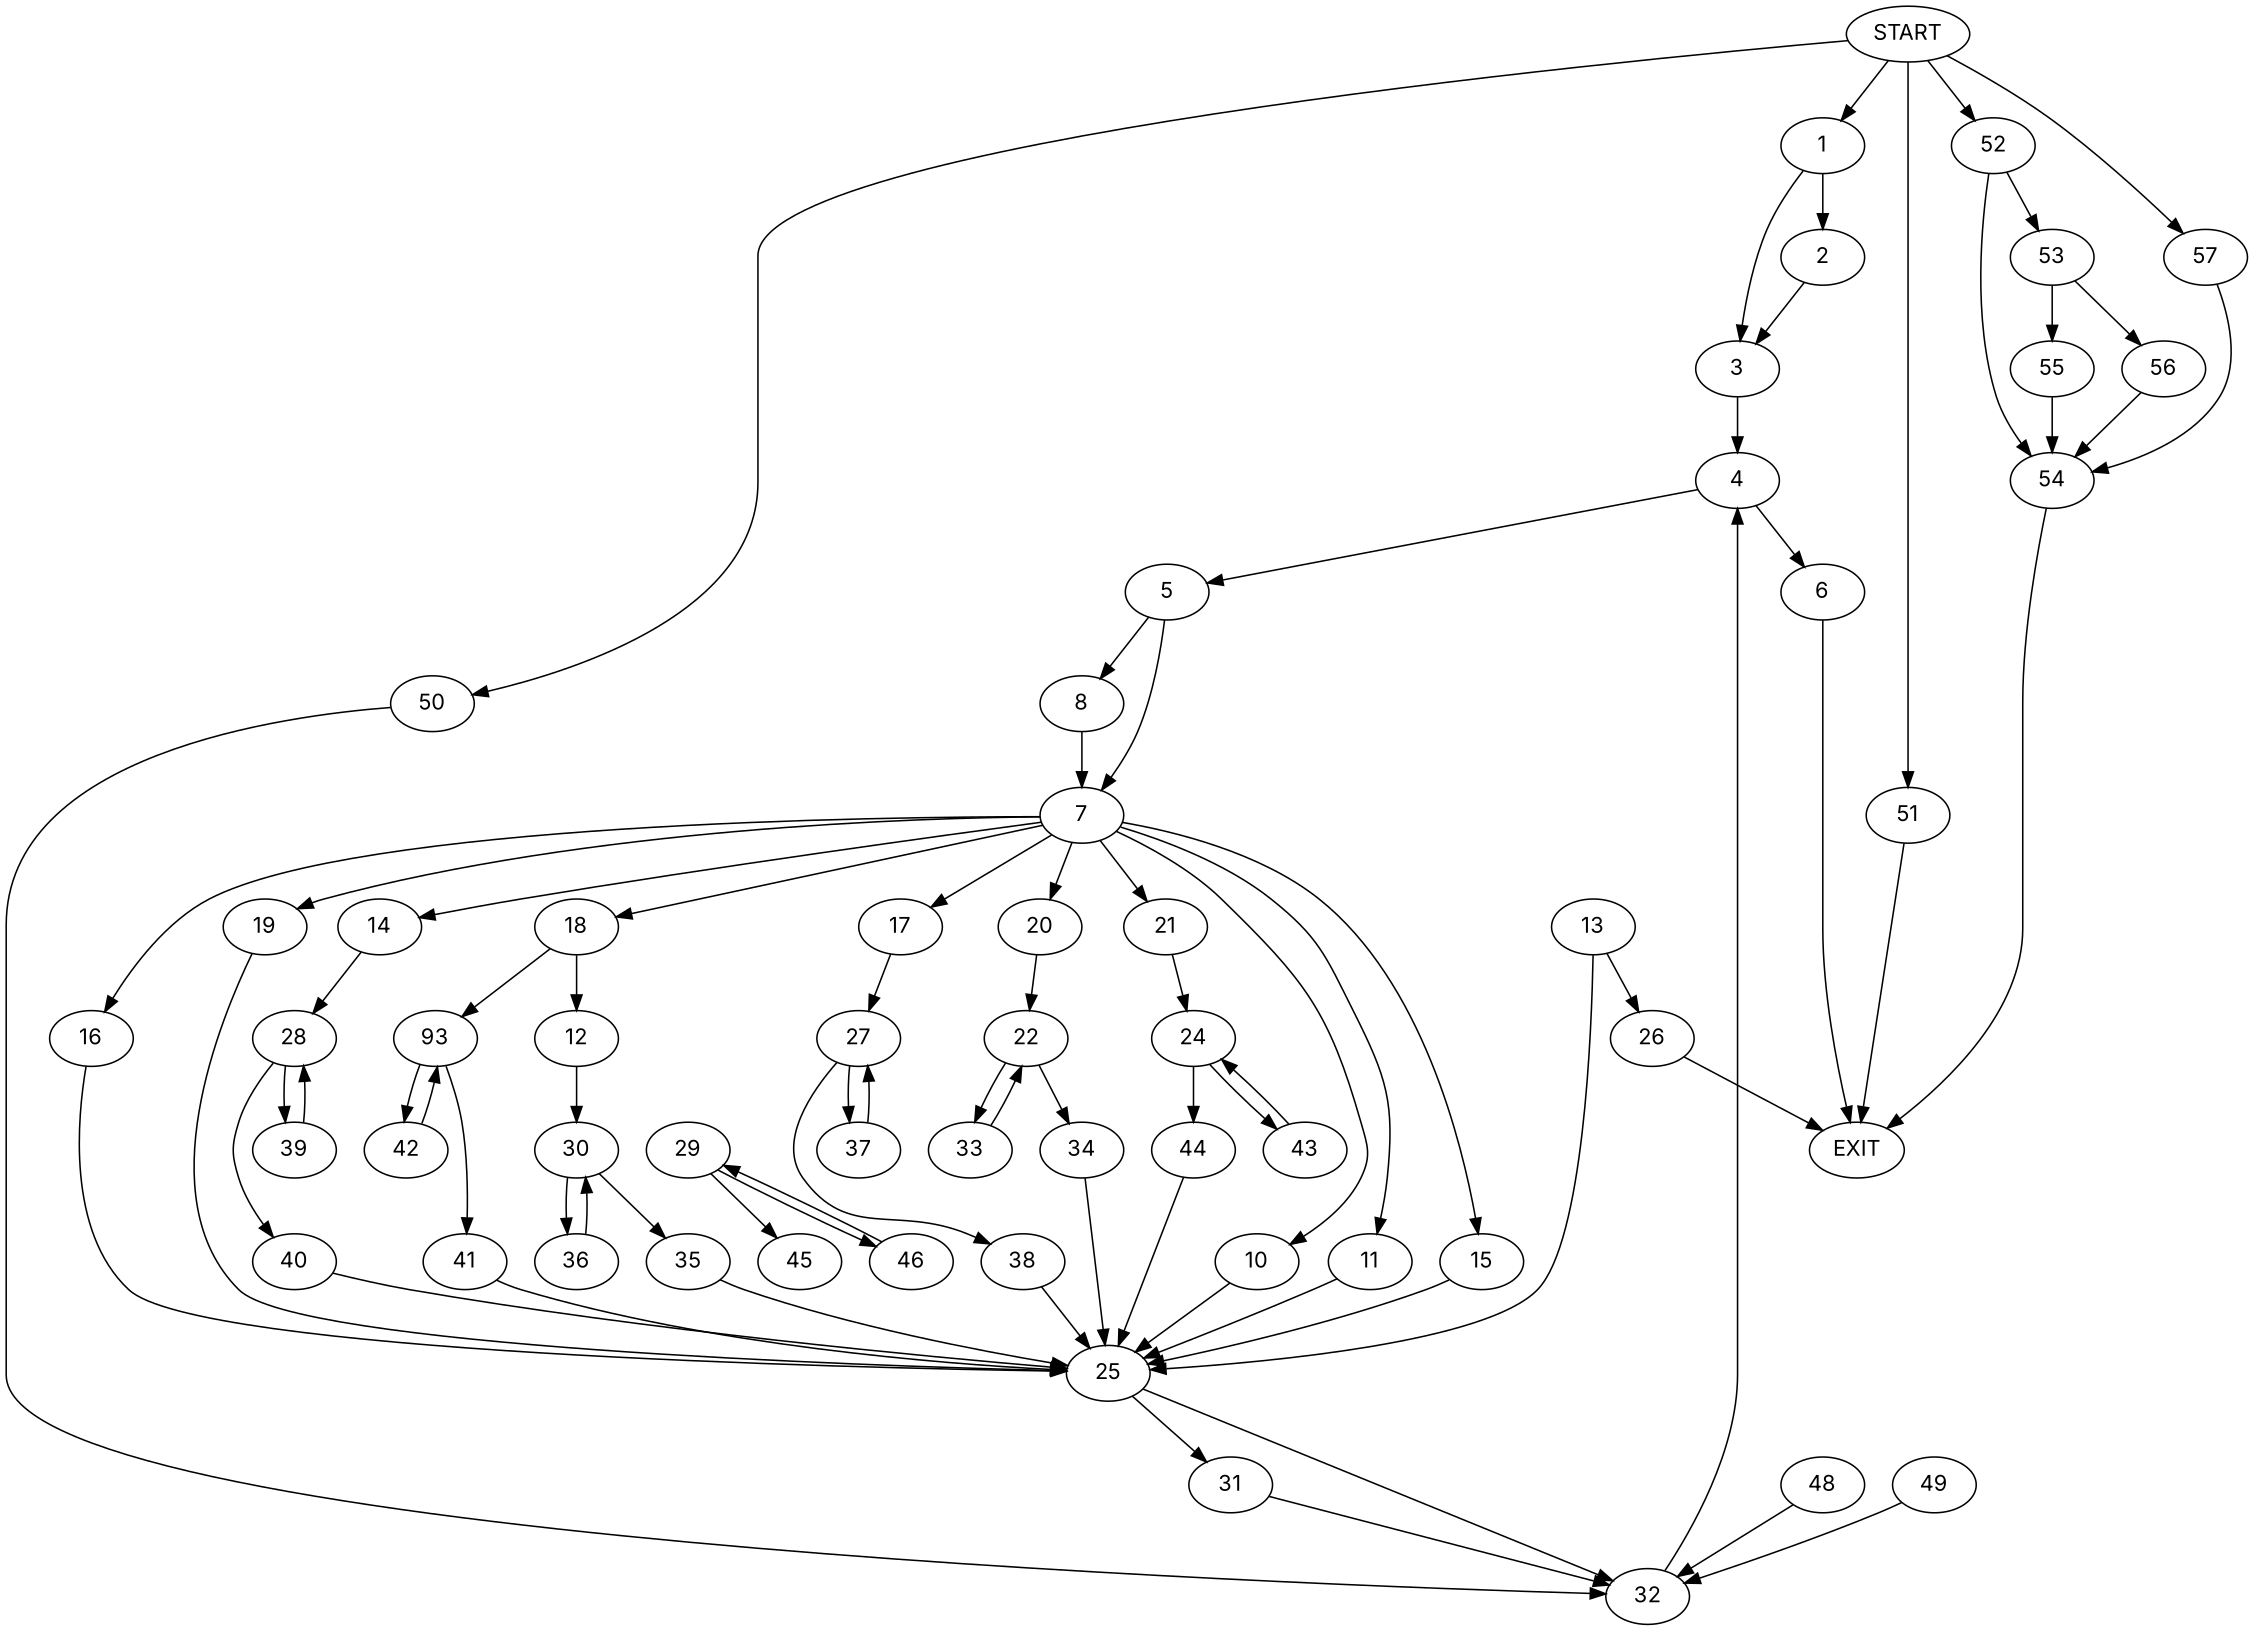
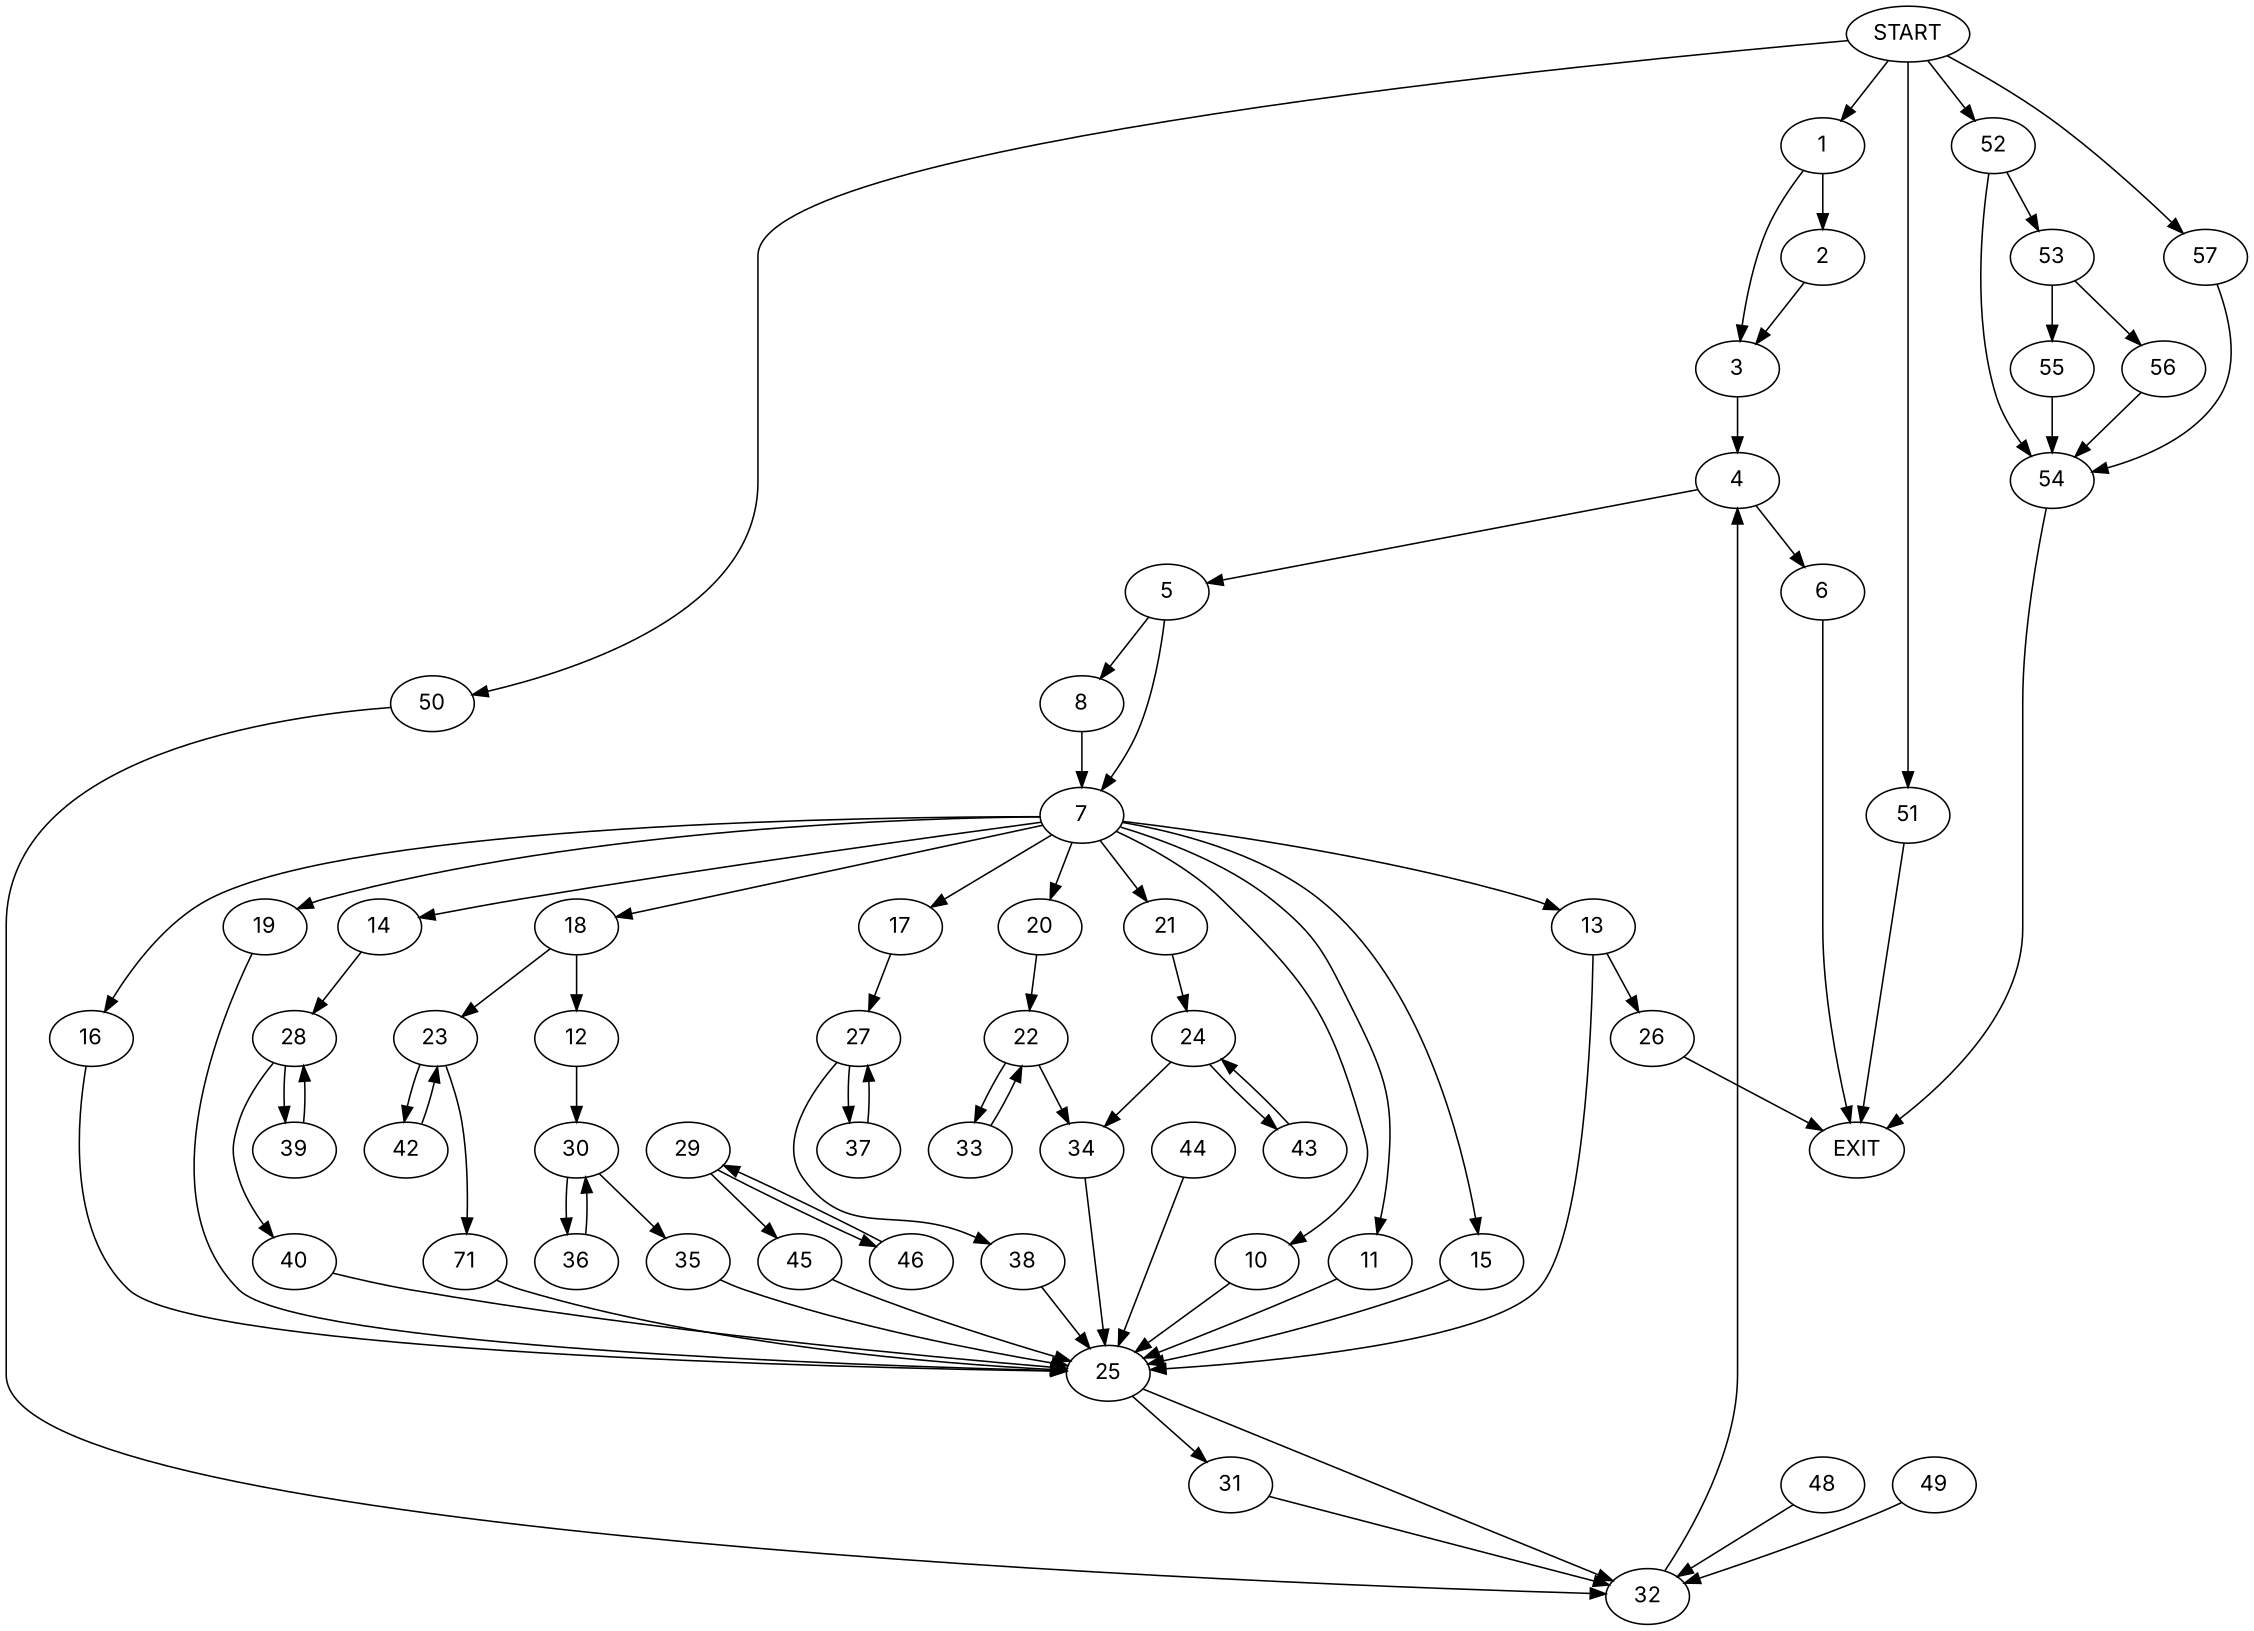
none -> (1336, 854)
(436, 1038) -> (436, 1038)
(1193, 1087) -> (1143, 1089)
(465, 1262) -> (465, 1262)
none -> (943, 1321)
